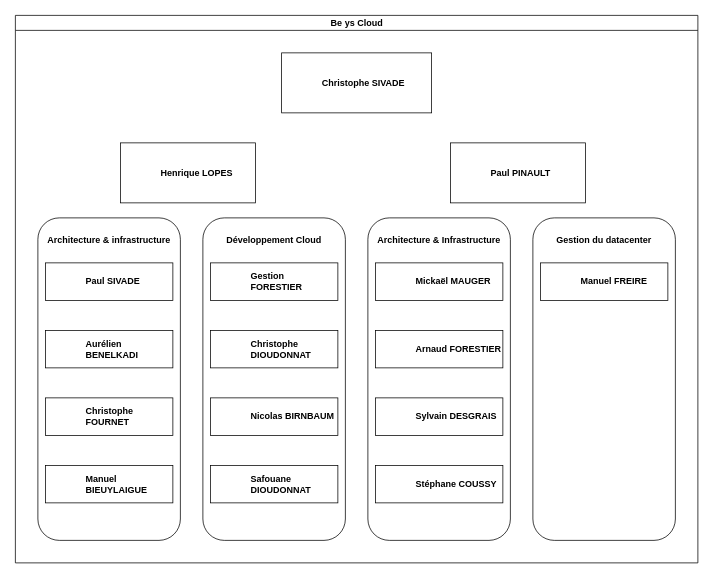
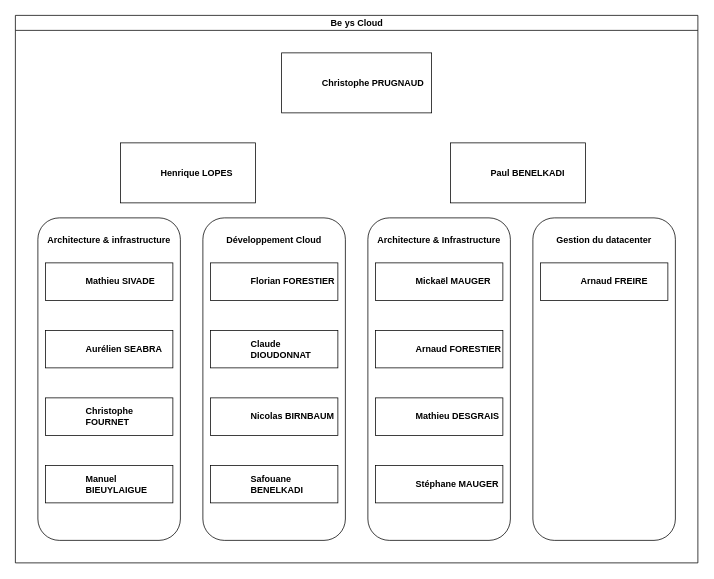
(363, 83) -> (368, 83)
(519, 173) -> (524, 173)
(111, 282) -> (119, 282)
(291, 282) -> (290, 282)
(611, 282) -> (612, 282)
(128, 349) -> (120, 349)
(294, 349) -> (291, 349)
(453, 417) -> (454, 417)
(294, 484) -> (294, 484)
(453, 484) -> (453, 484)
